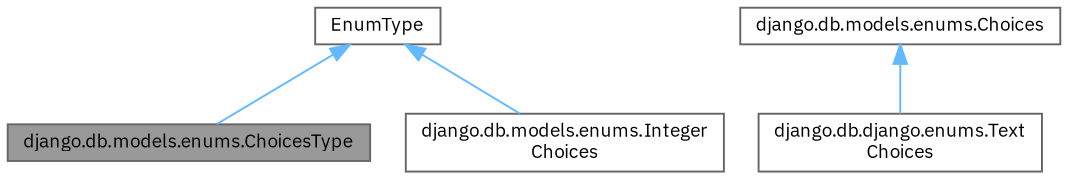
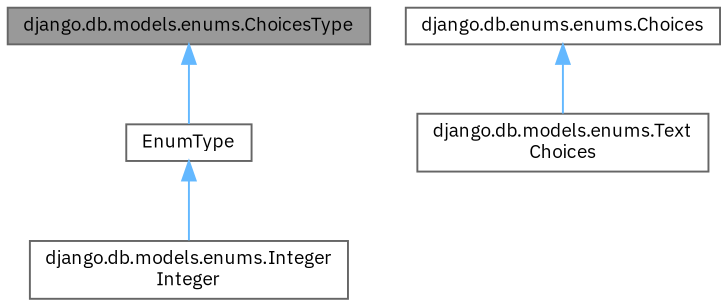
(900, 26) -> (563, 26)
(275, 89) -> (189, 94)
(565, 143) -> (189, 270)
(900, 143) -> (563, 143)
